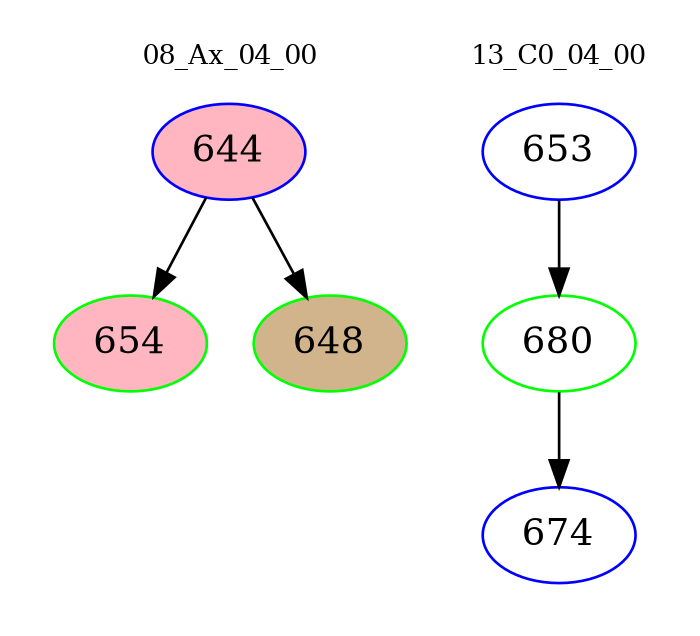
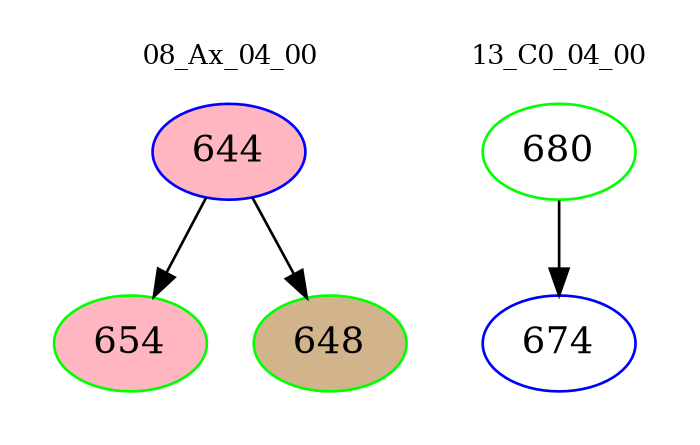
(559, 152) -> none
